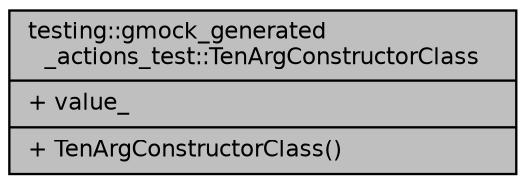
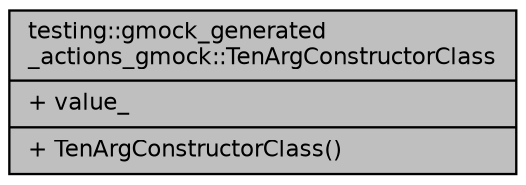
(263, 57) -> (263, 57)
